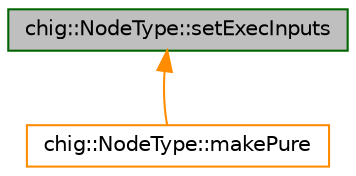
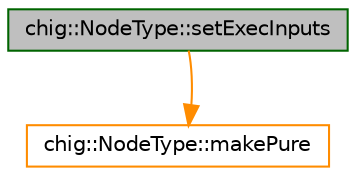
(164, 99) -> (192, 78)
